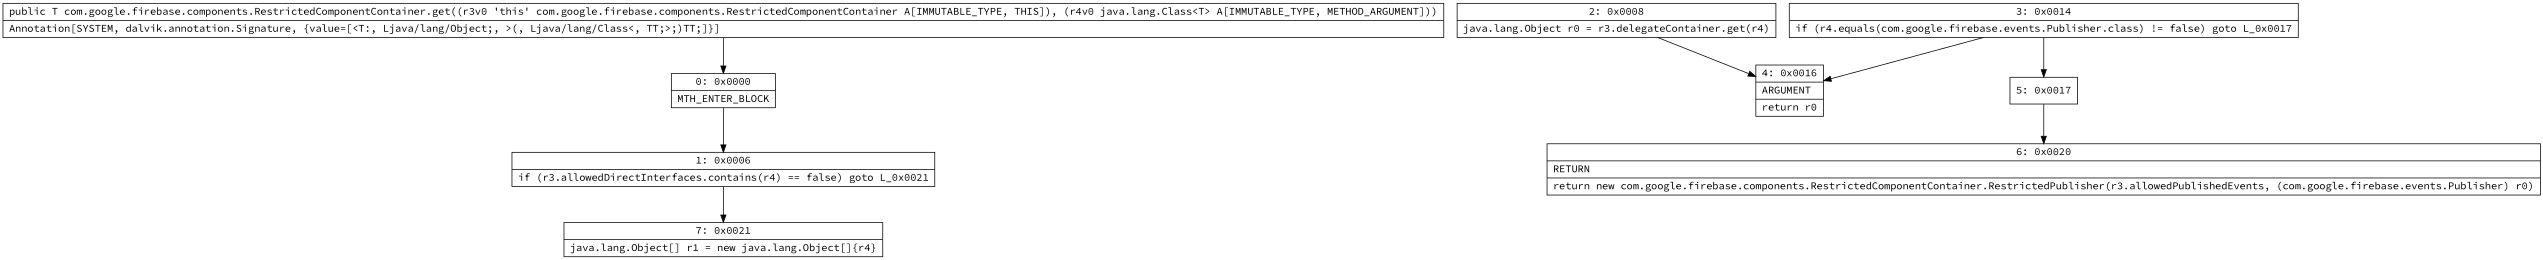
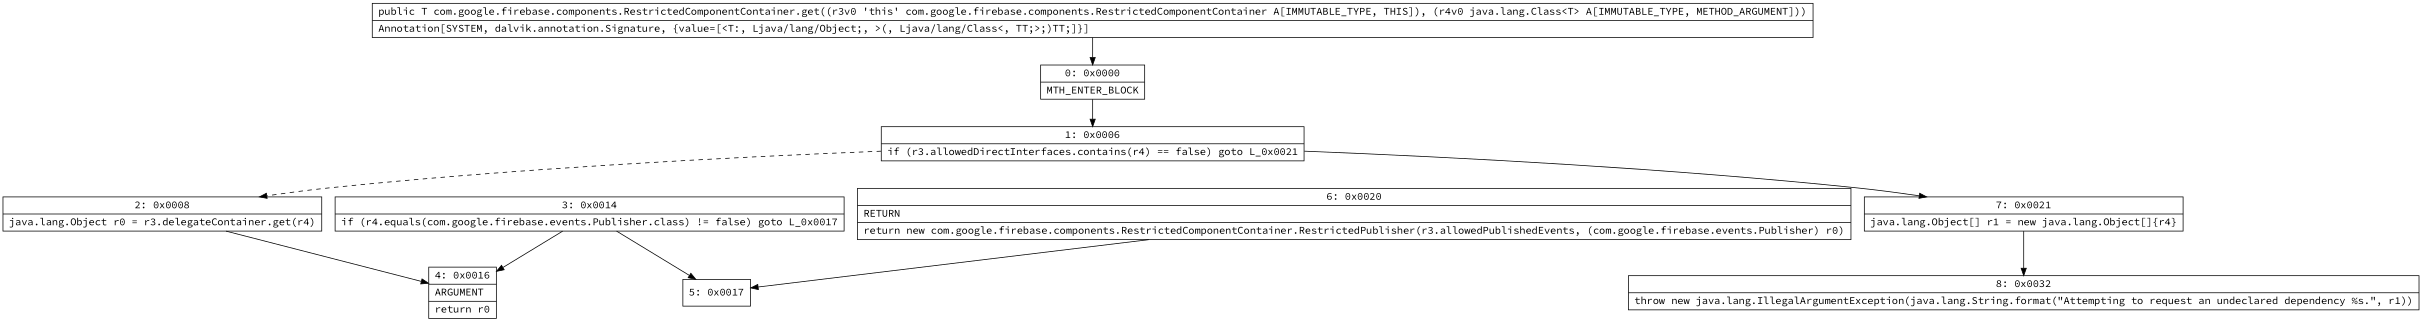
(2044, 120) -> (953, 263)
none -> (573, 167)
none -> (2024, 293)
